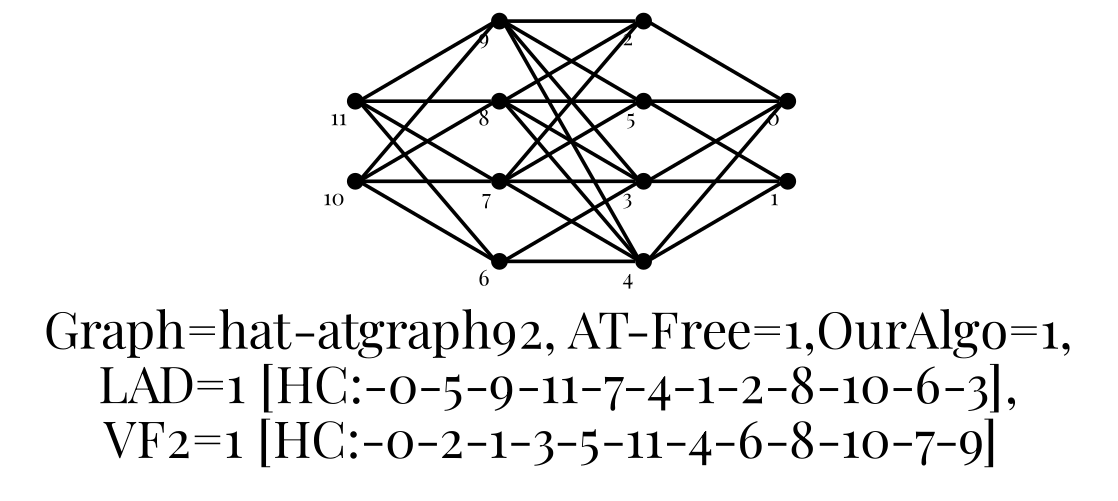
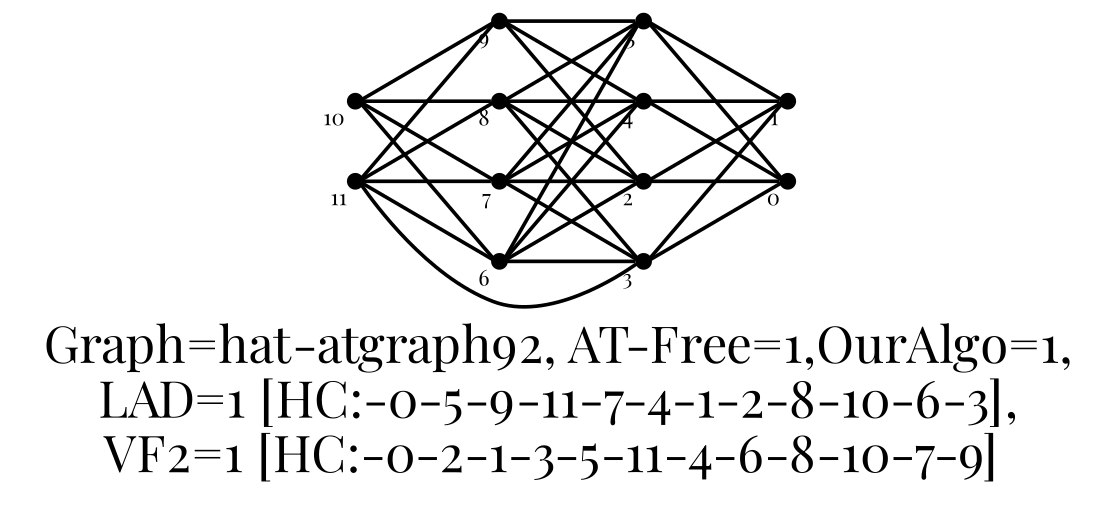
(571, 101) -> (482, 296)
none -> (572, 141)
none -> (693, 154)
none -> (572, 221)
